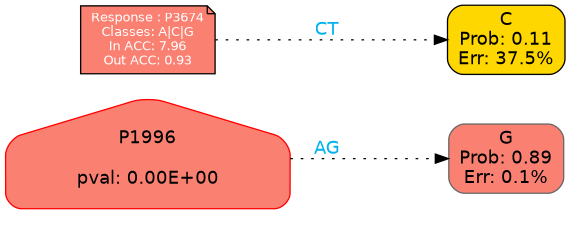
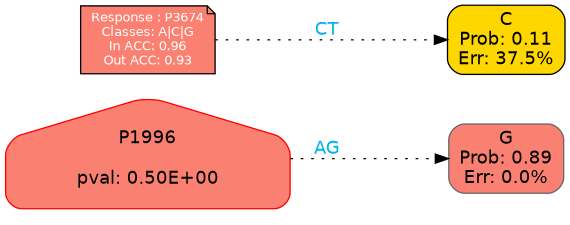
(148, 40) -> (148, 40)
(148, 159) -> (148, 159)
(506, 159) -> (506, 159)
